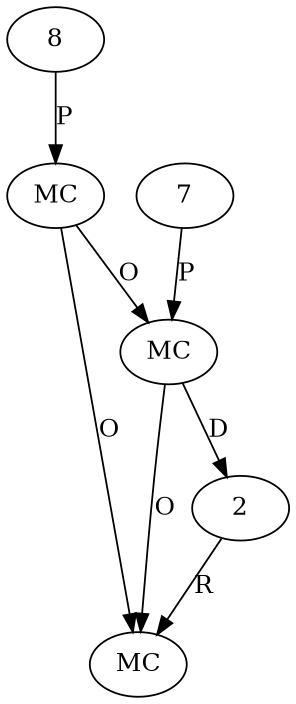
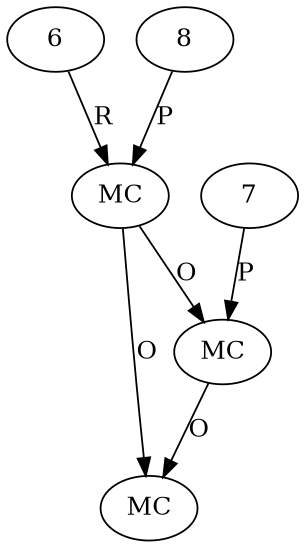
none -> (56, 40)
(241, 508) -> none
